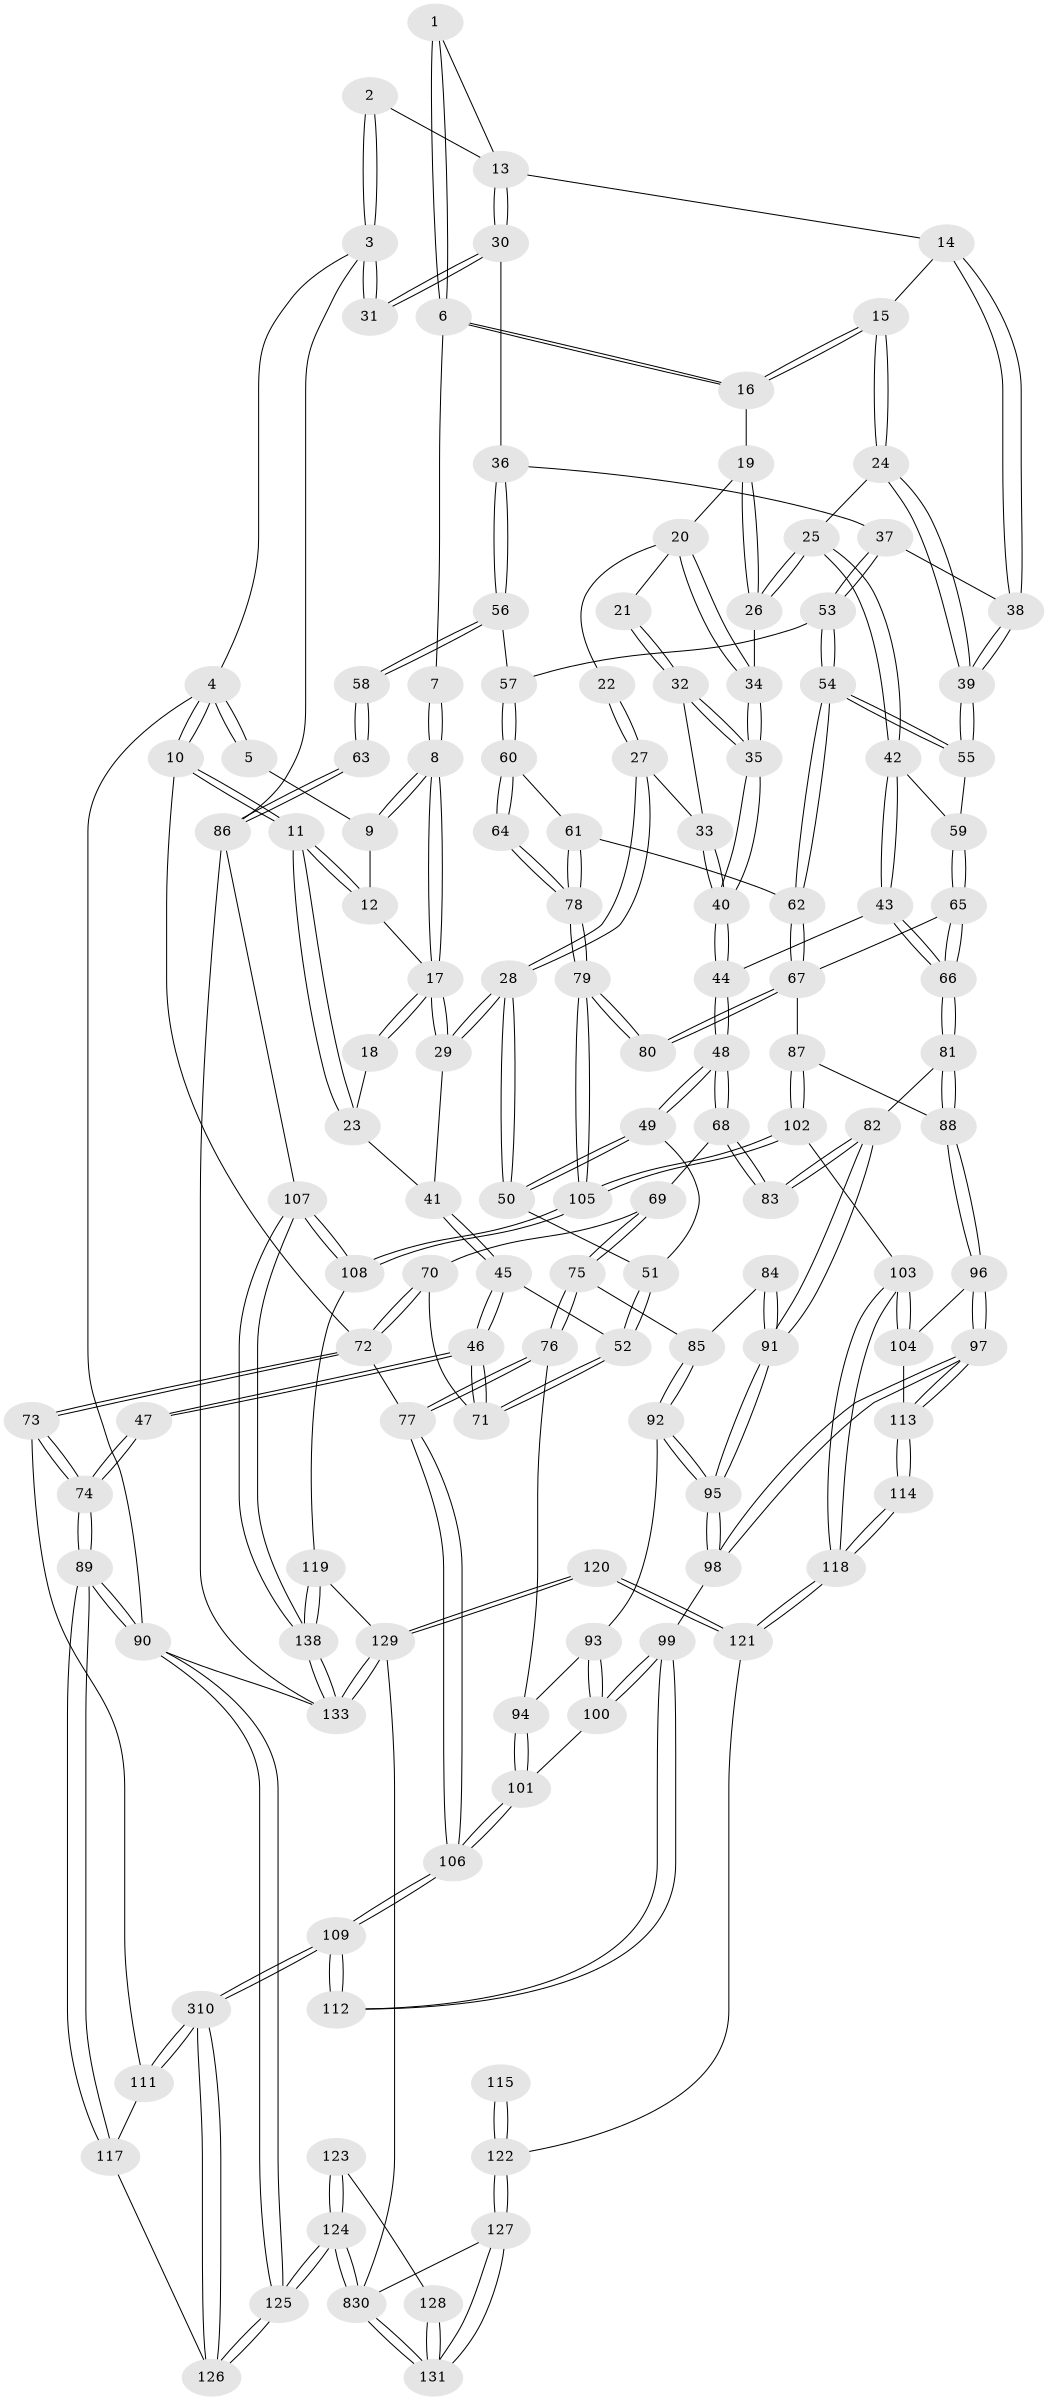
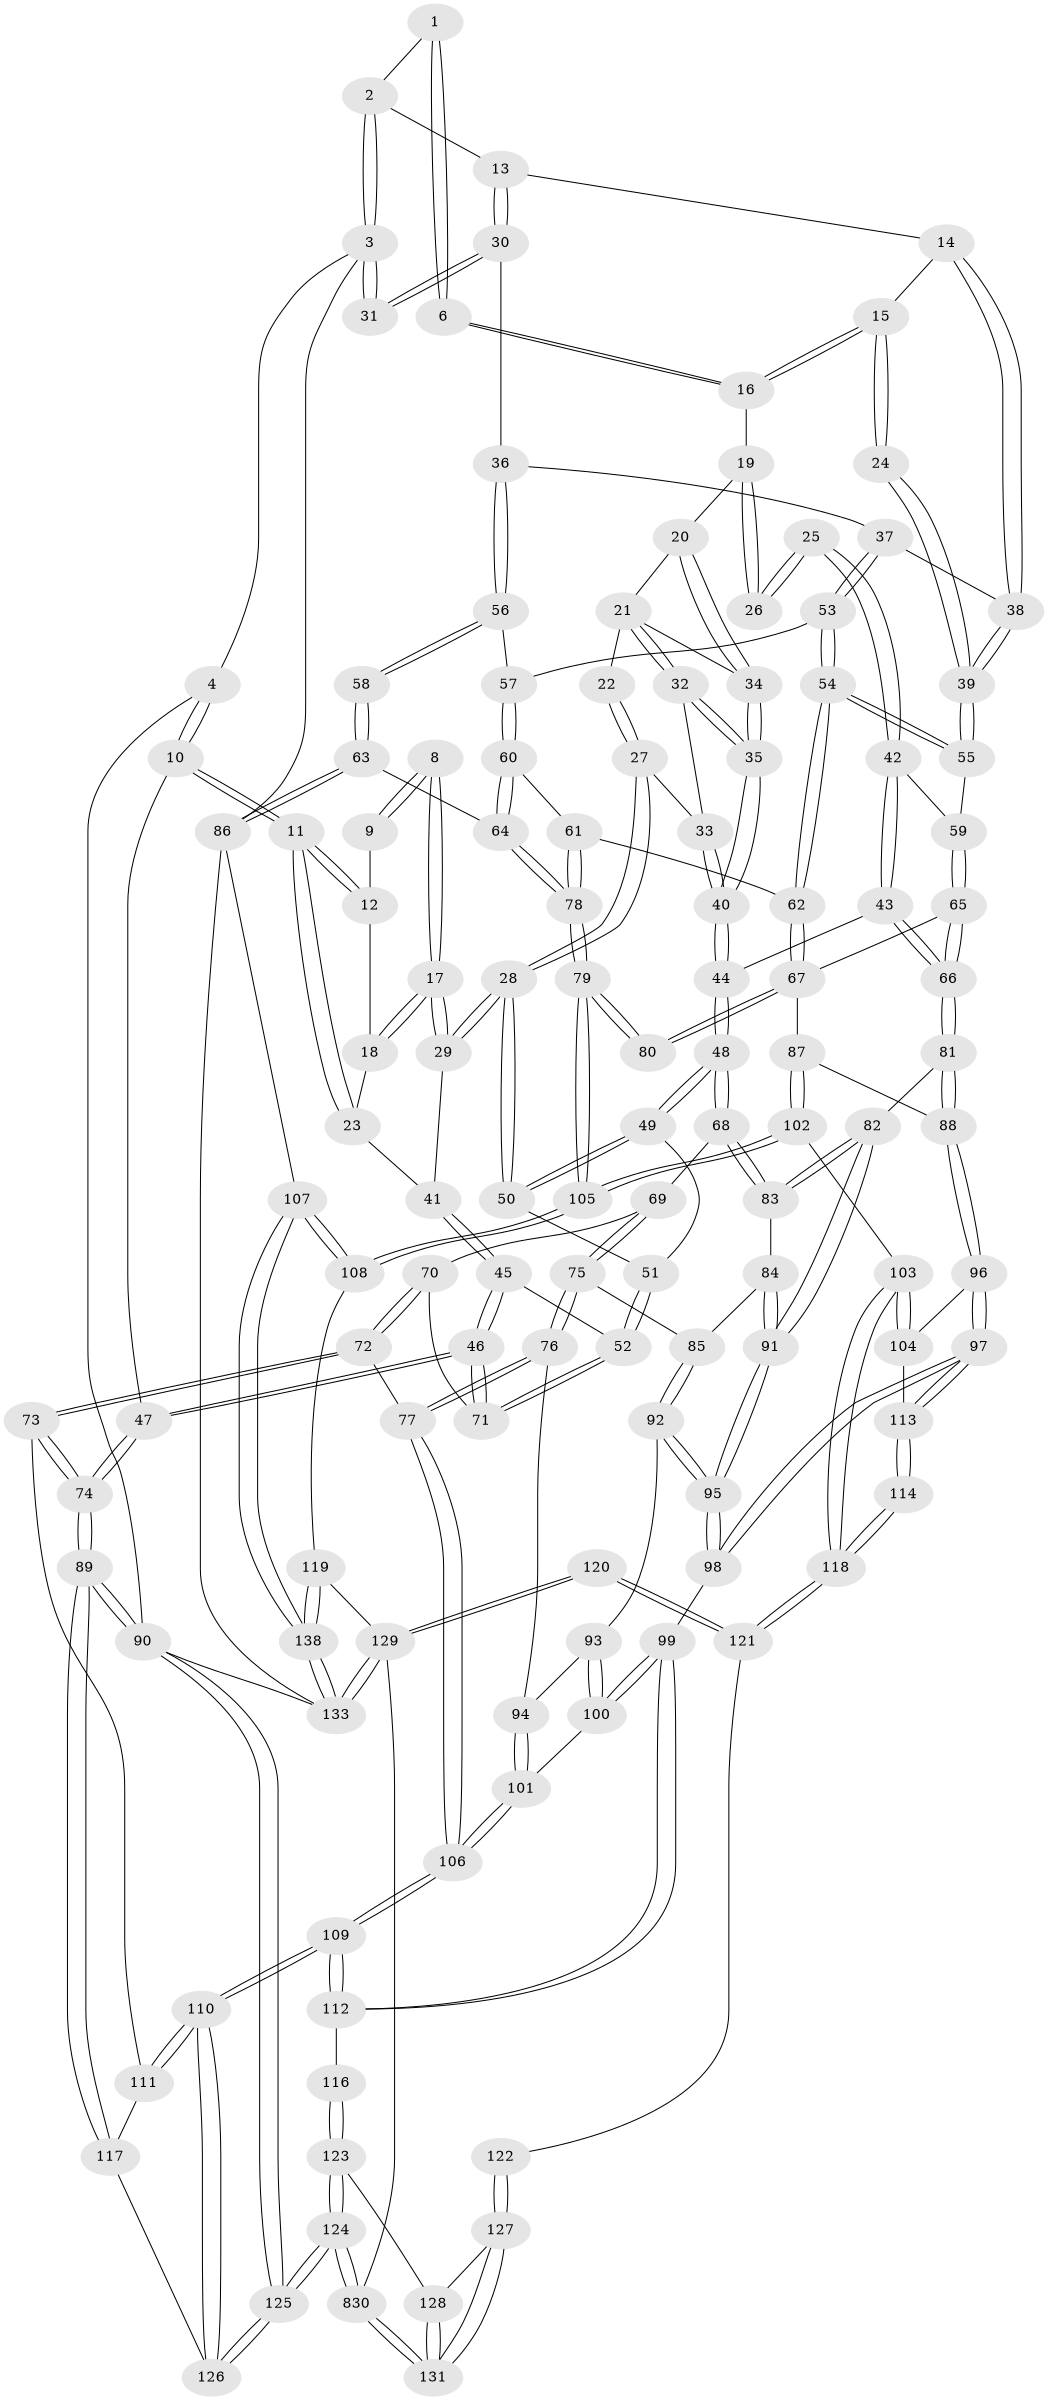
(468, 96) -> (403, 59)
(846, 501) -> none
(589, 590) -> (615, 648)
(754, 648) -> (682, 644)
(435, 685) -> none
(249, 758) -> none
none -> (424, 792)
(403, 942) -> (370, 979)
(184, 1079) -> (128, 1086)
none -> (771, 1237)
(201, 2010) -> (201, 2010)
none -> (336, 2083)
(501, 2083) -> none
(429, 2267) -> (467, 2267)
